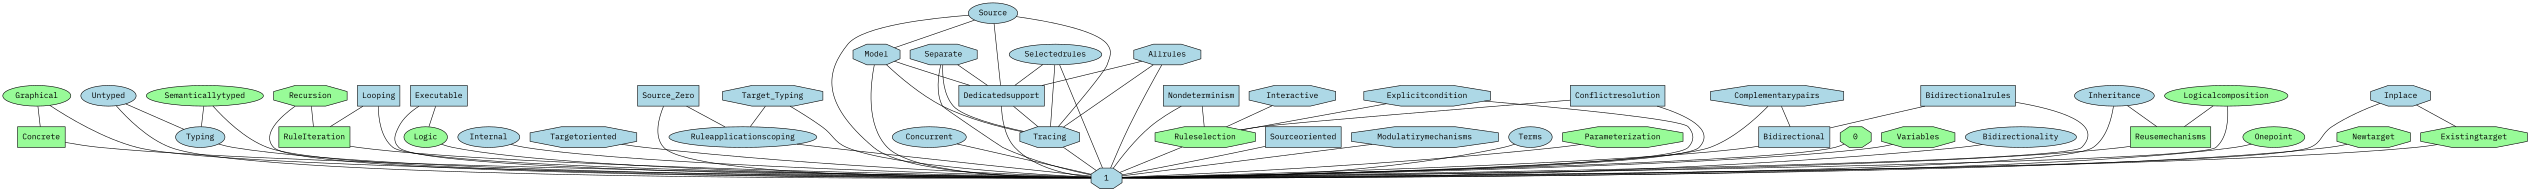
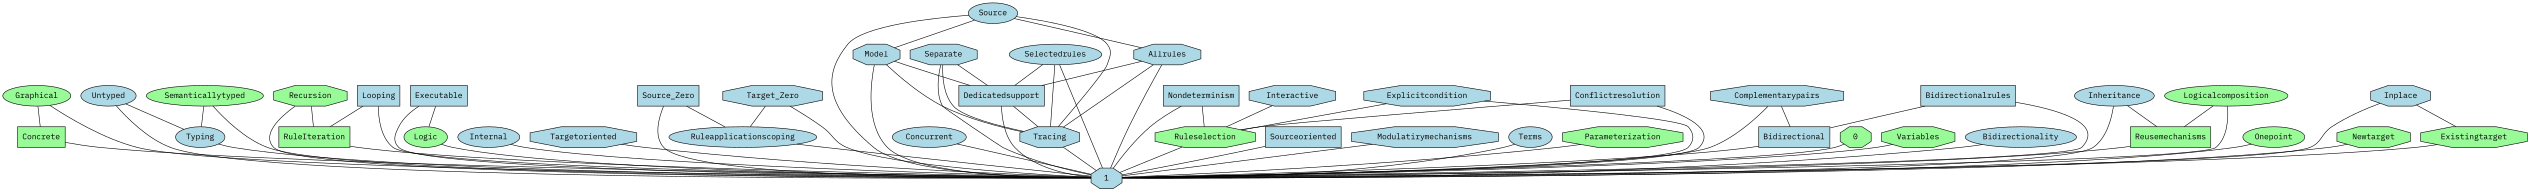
(997, 54) -> (1078, 33)
(773, 96) -> (773, 96)
